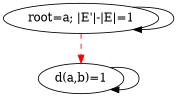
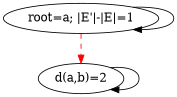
(81, 79) -> (81, 79)
